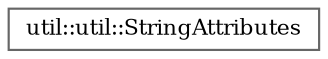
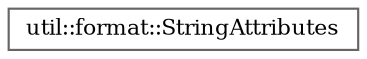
(164, 29) -> (183, 29)
